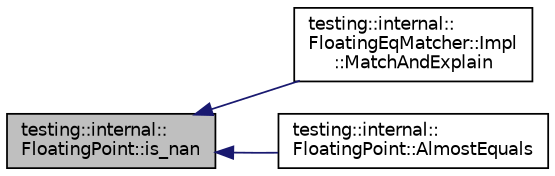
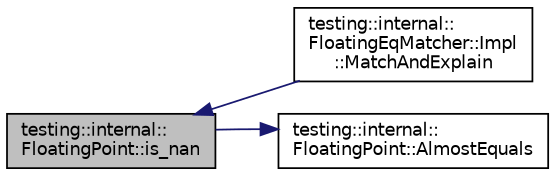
(256, 153) -> (238, 129)
